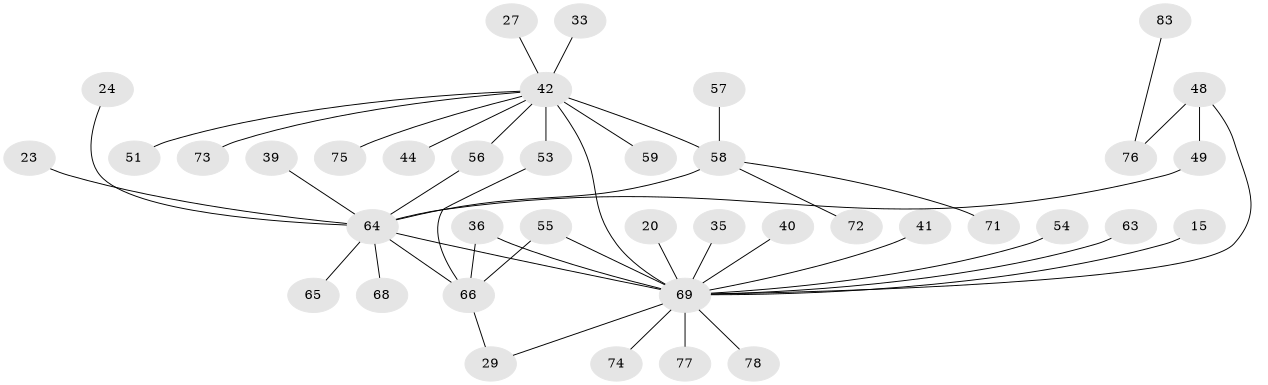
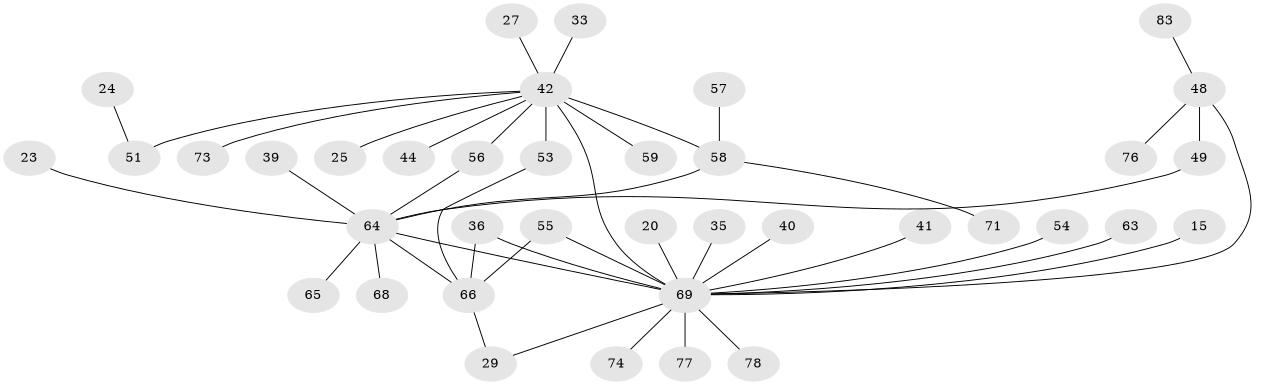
(1148, 90) -> (1182, 55)
(340, 158) -> (340, 158)
(184, 208) -> (121, 124)
(857, 227) -> none
